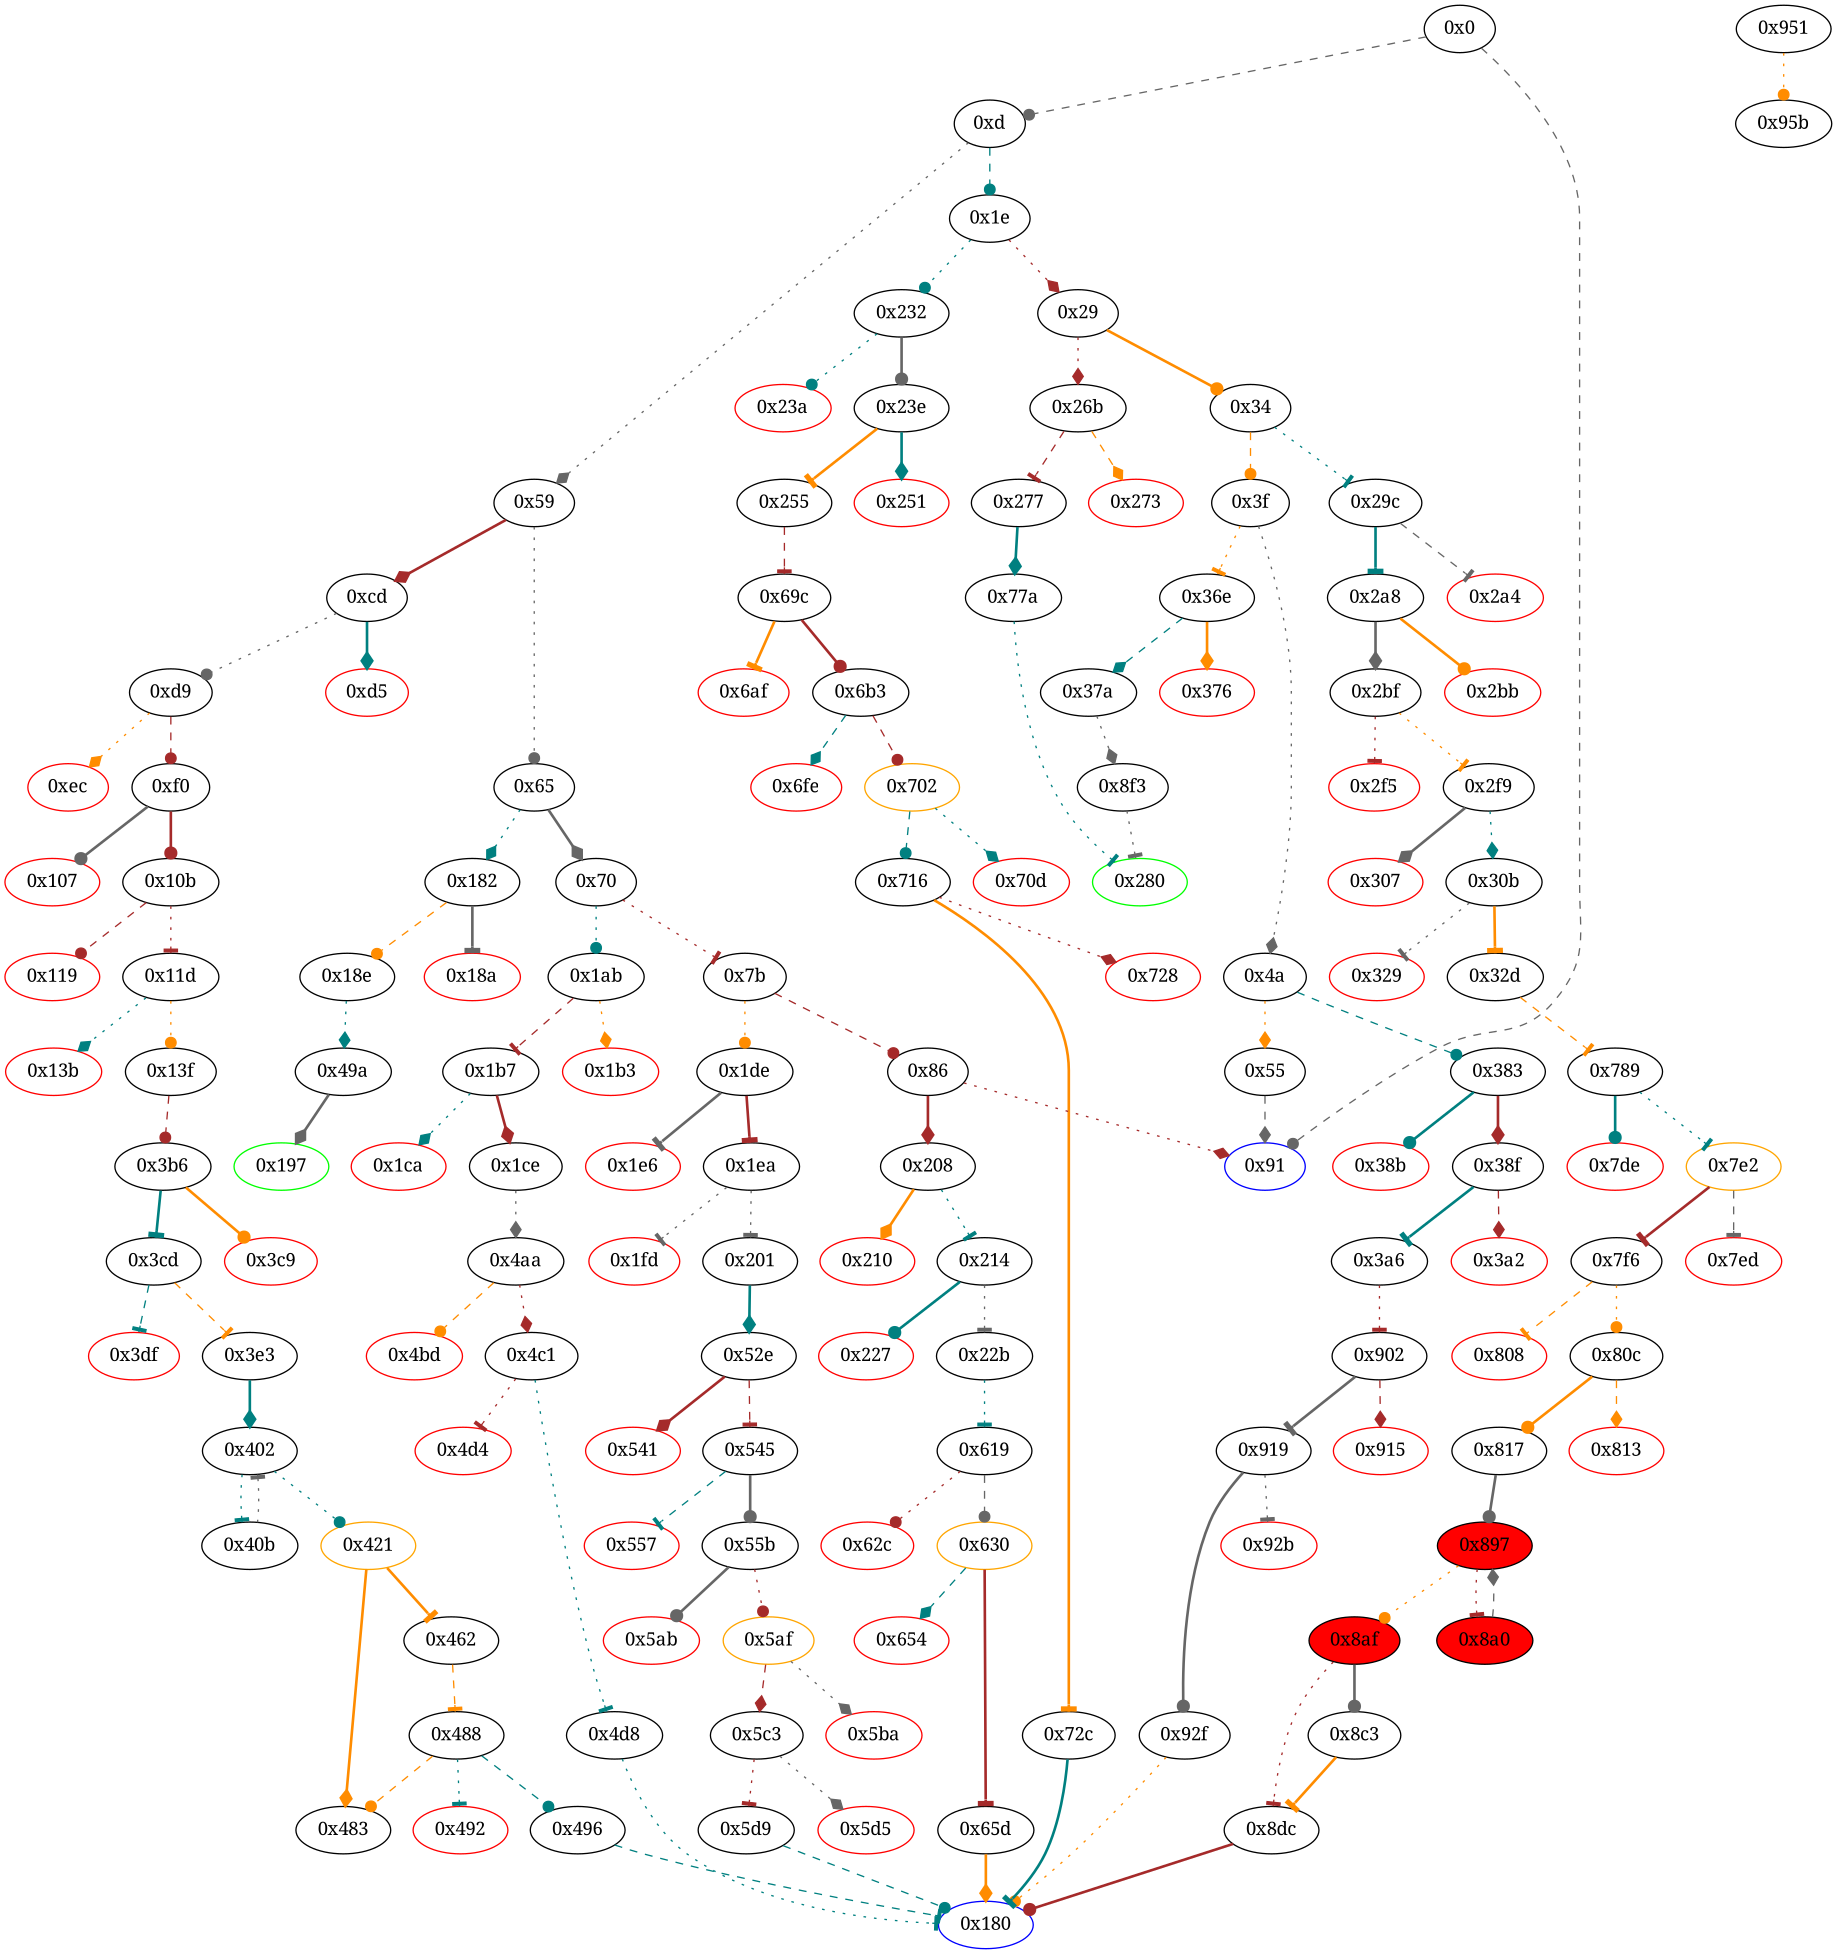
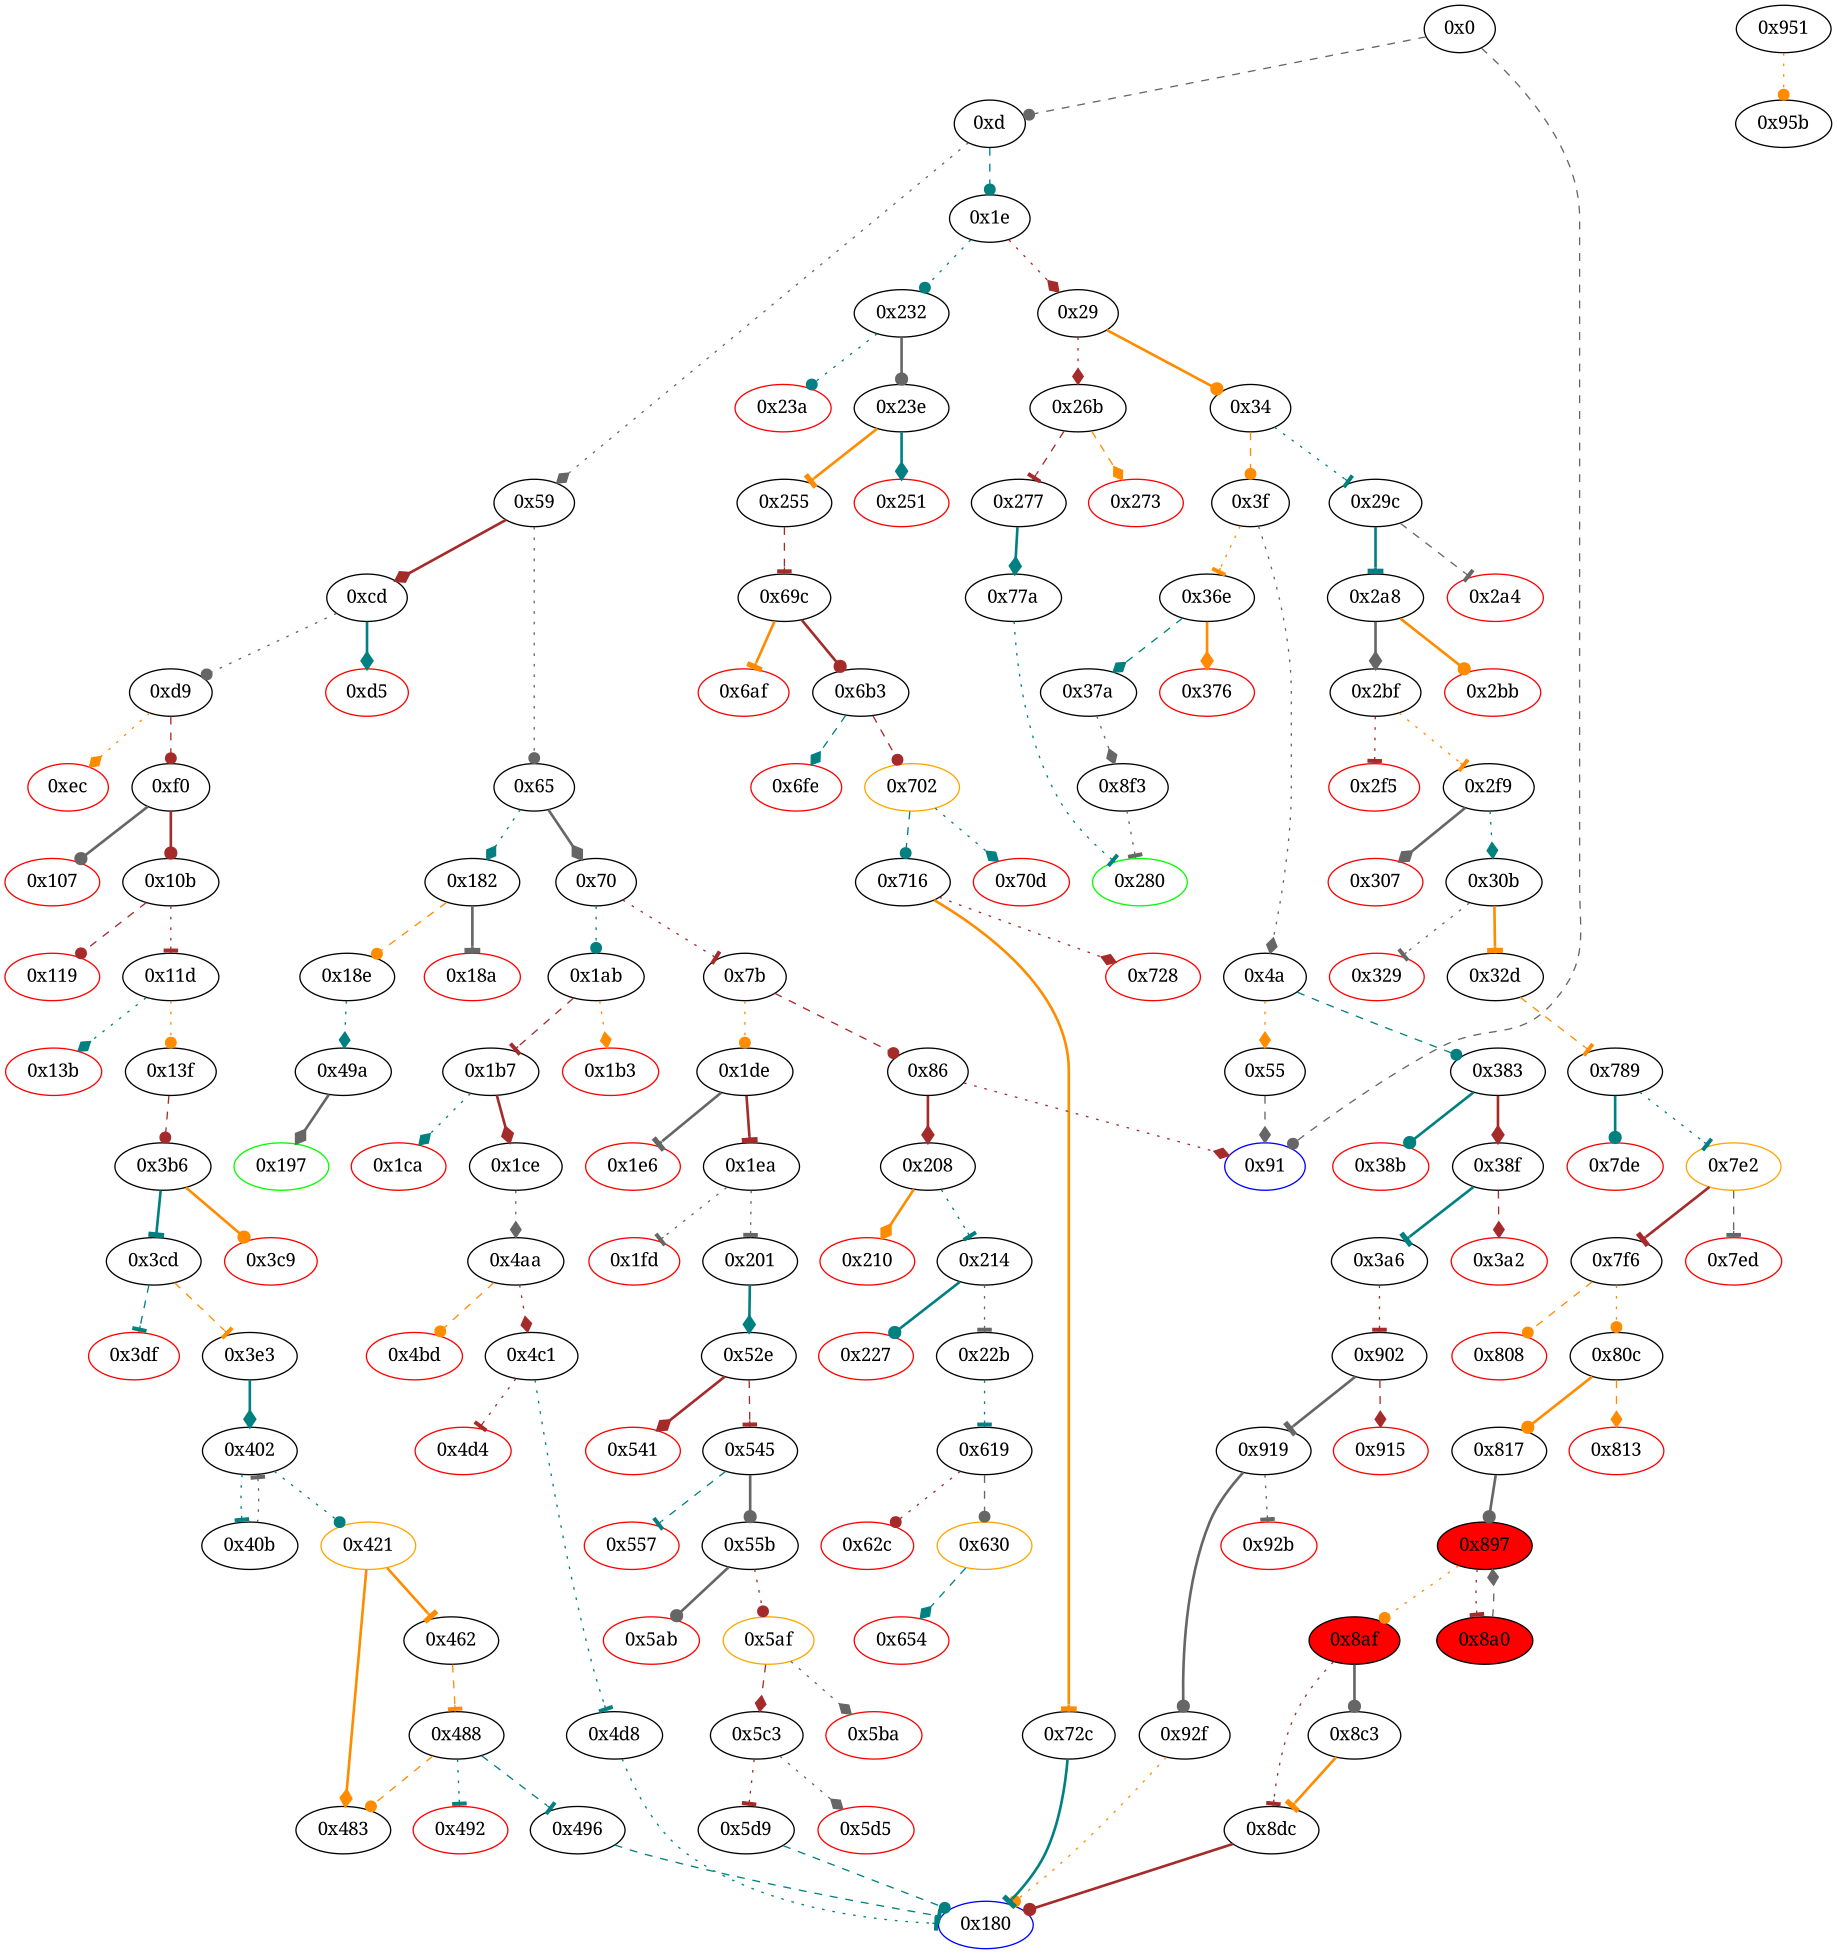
(1562, 1305) -> (1562, 1305)
(514, 1781) -> (514, 1781)
(986, 1830) -> none
